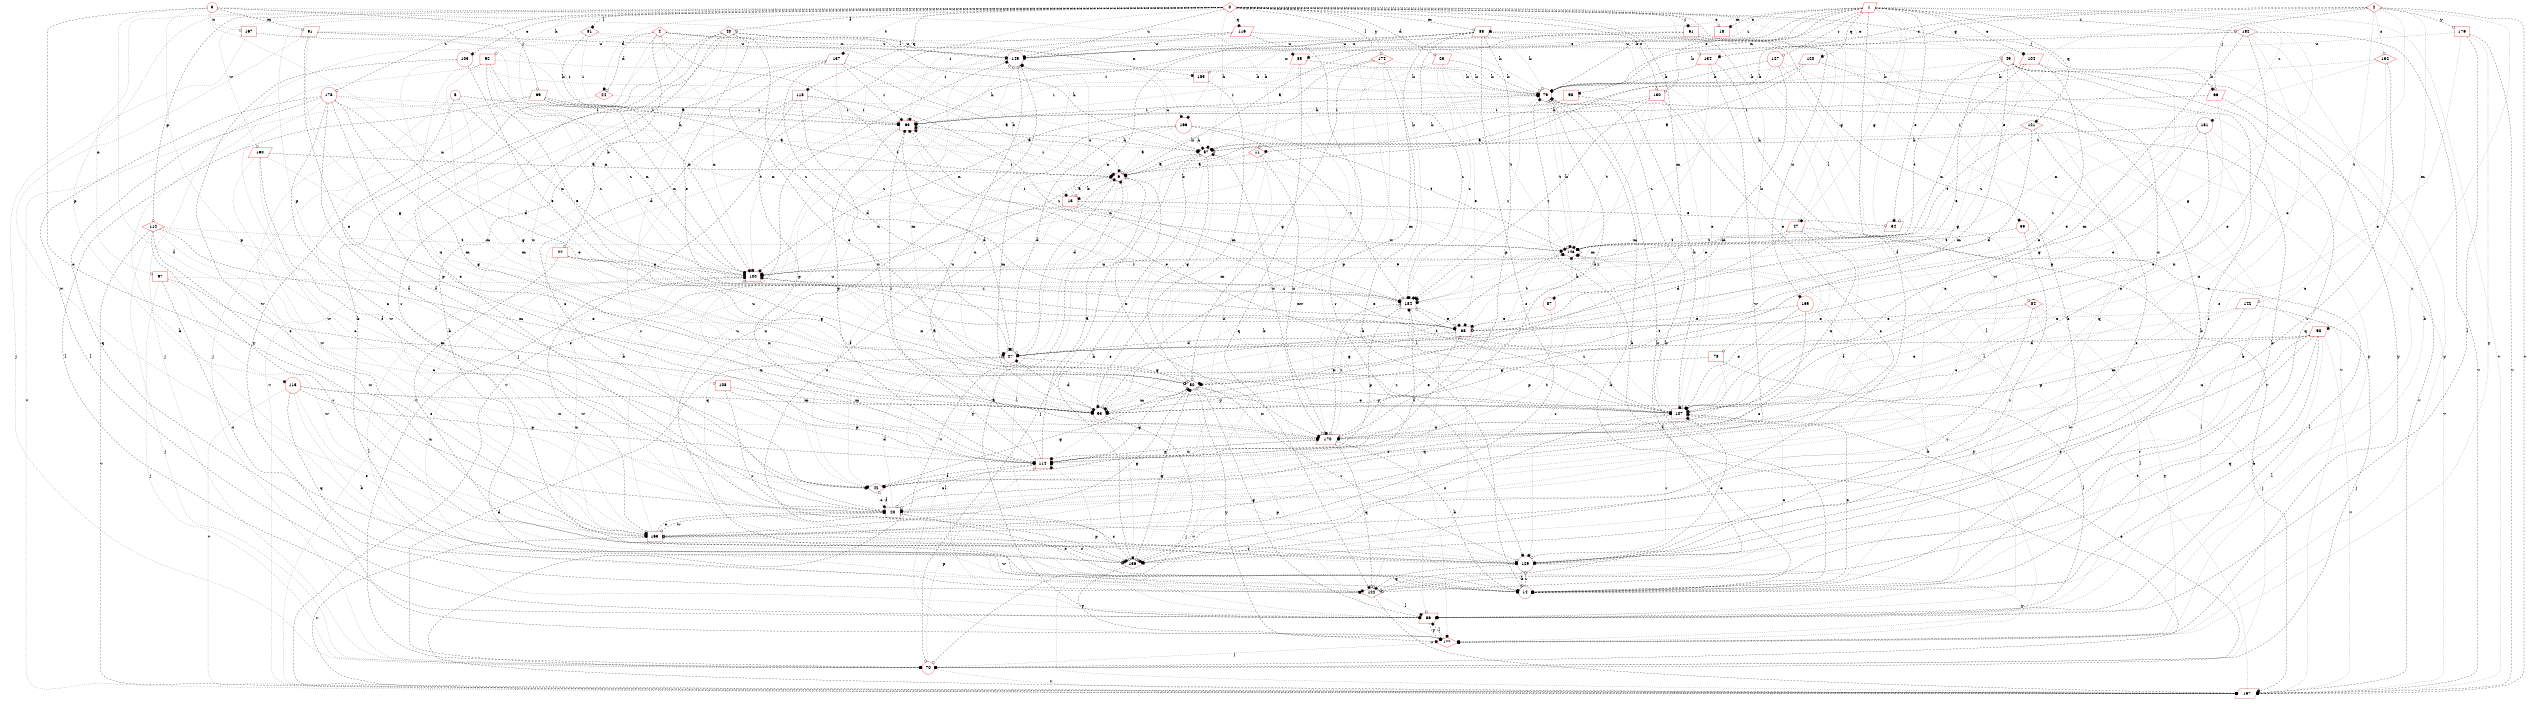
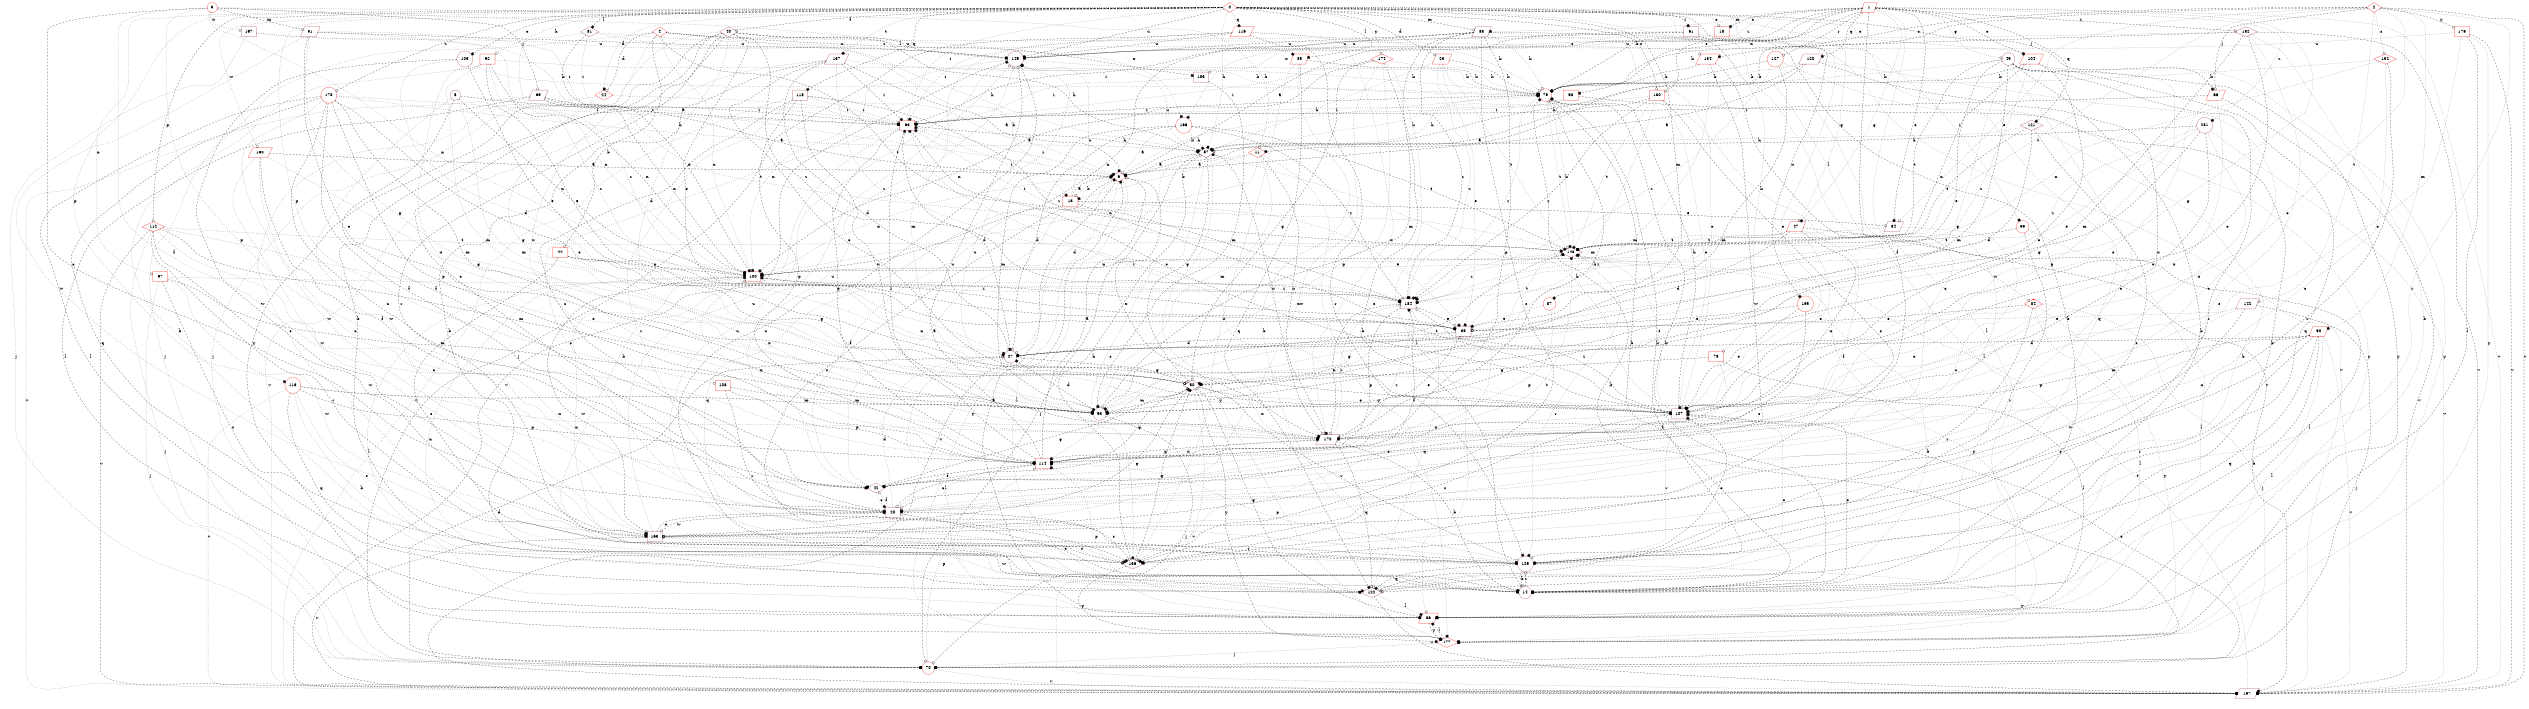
(2205, 125) -> (2205, 125)
